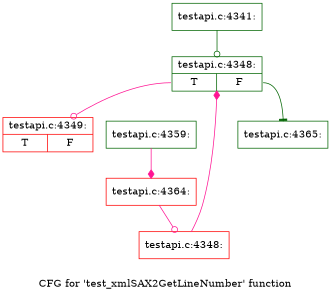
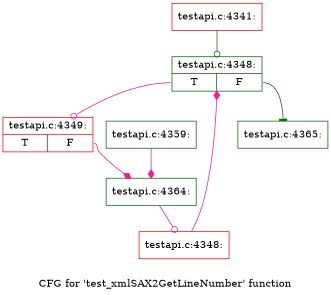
(217, 17) -> (217, 17)
none -> (107, 160)
(151, 192) -> (151, 192)
